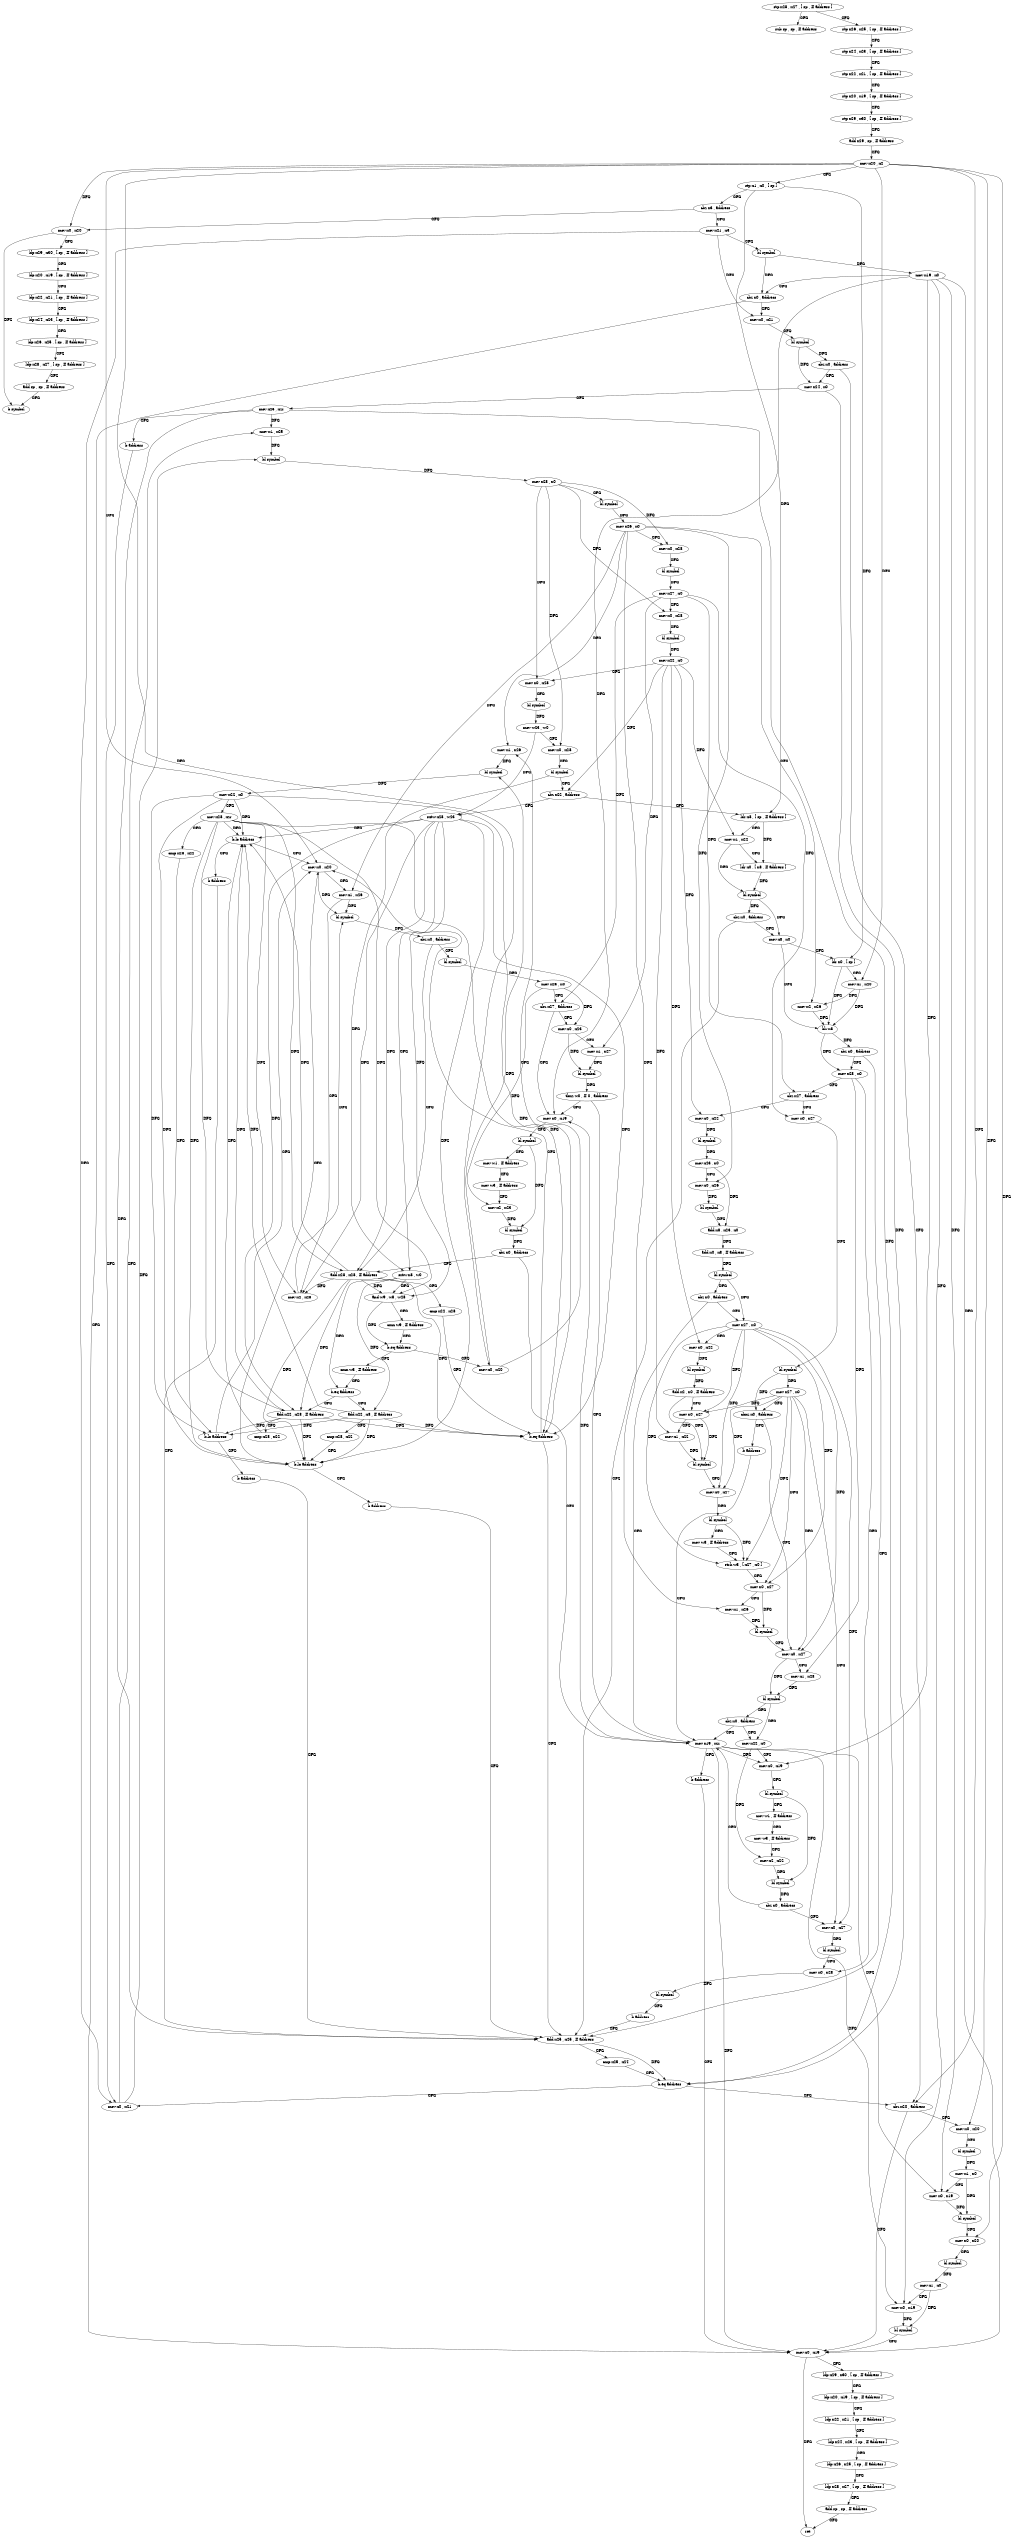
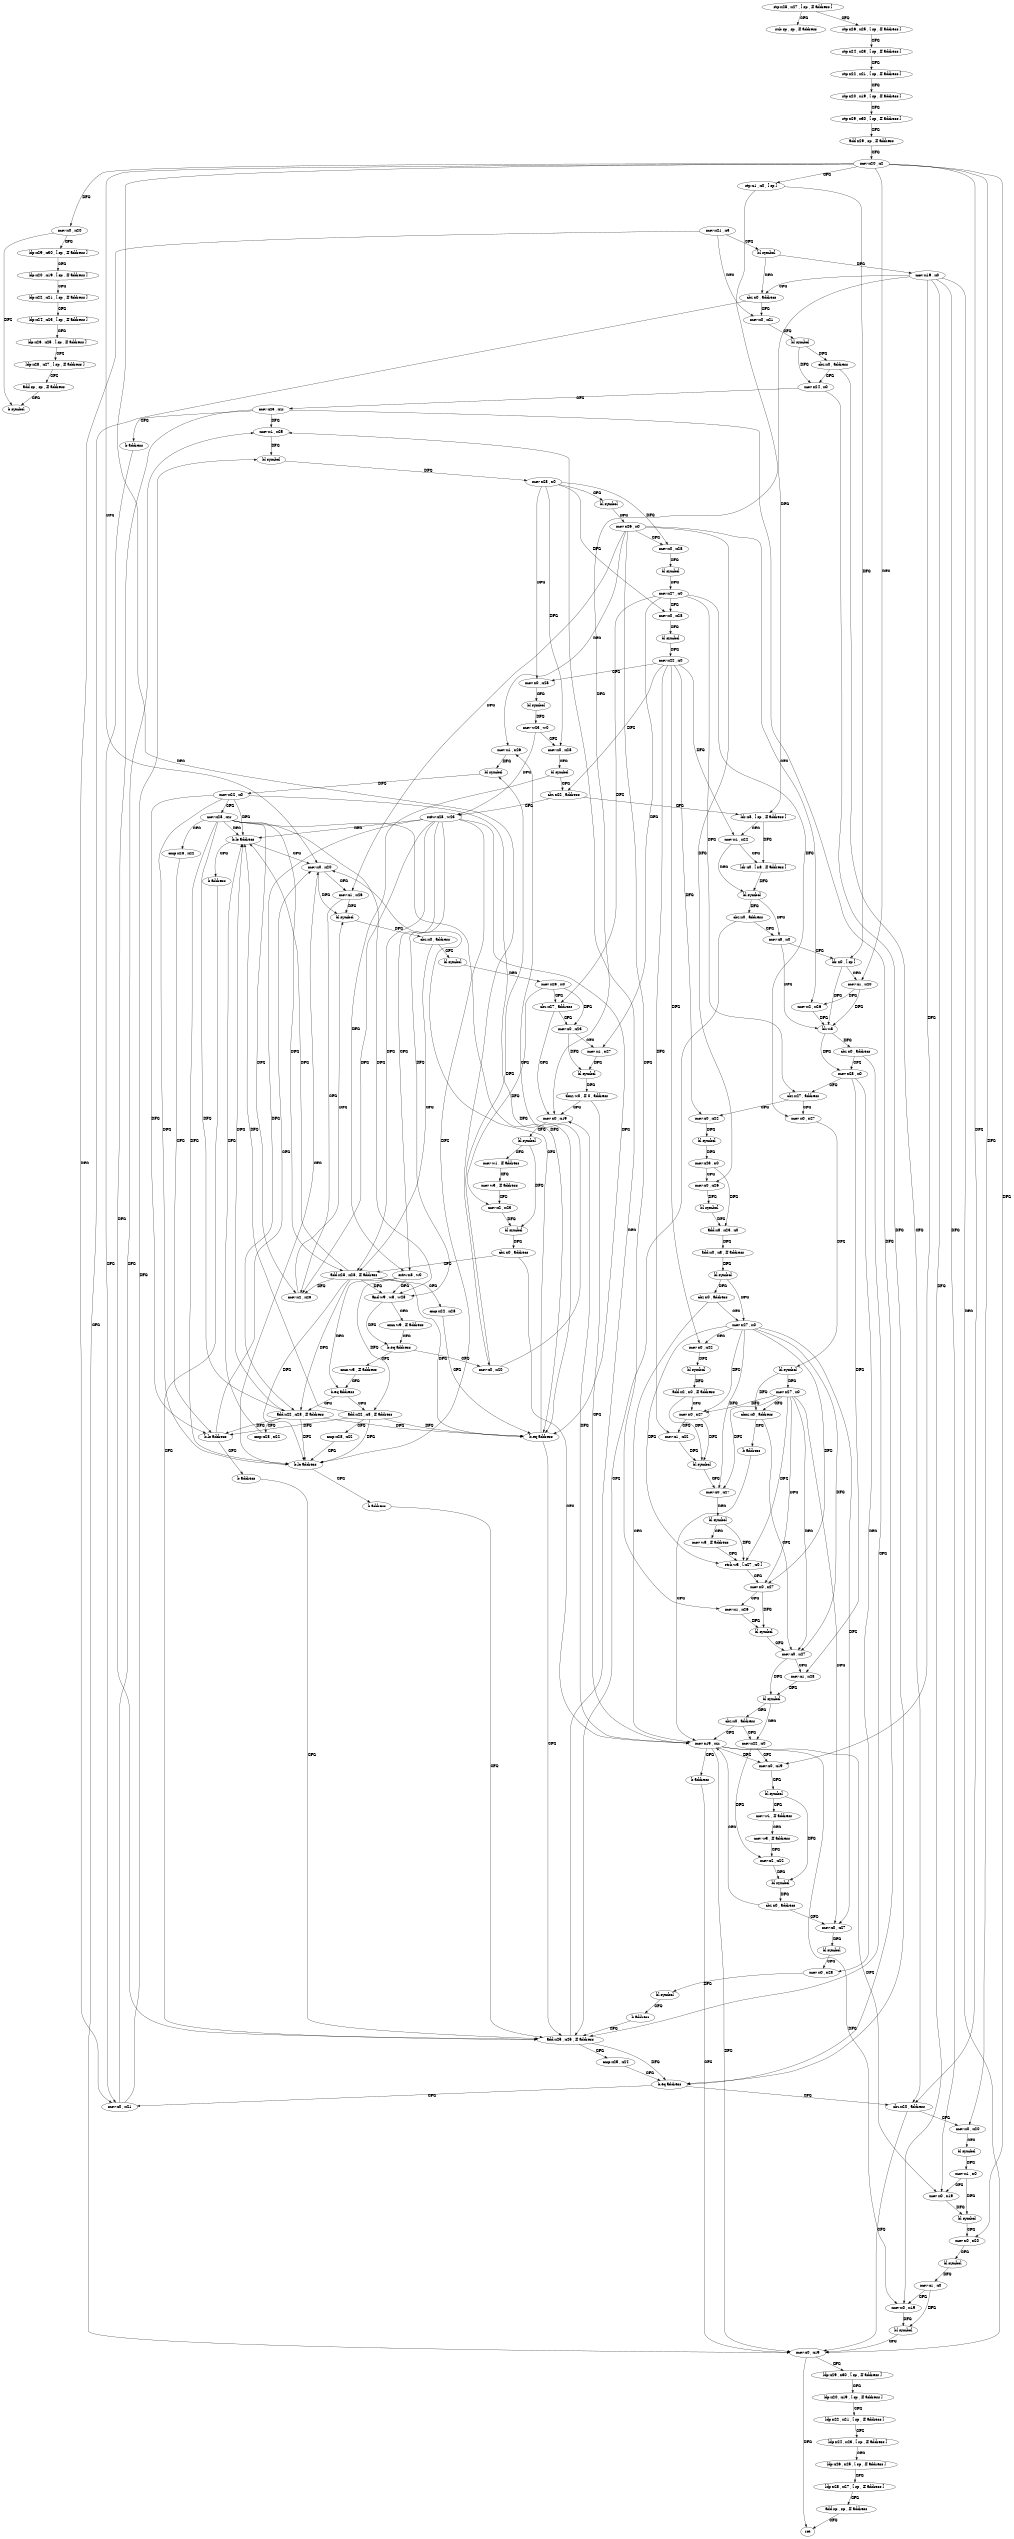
(715, 208) -> none
none -> (634, 1107)
